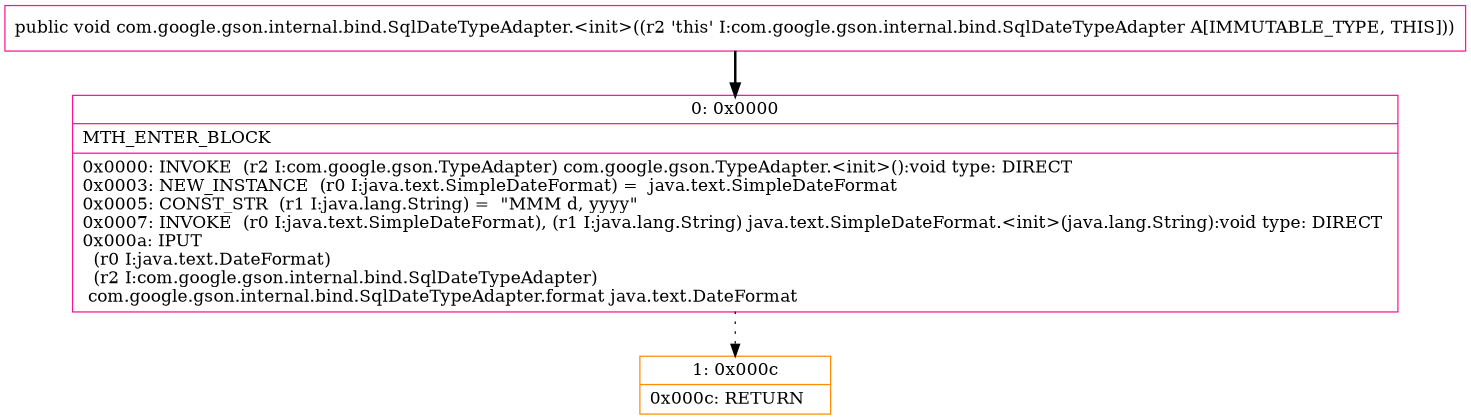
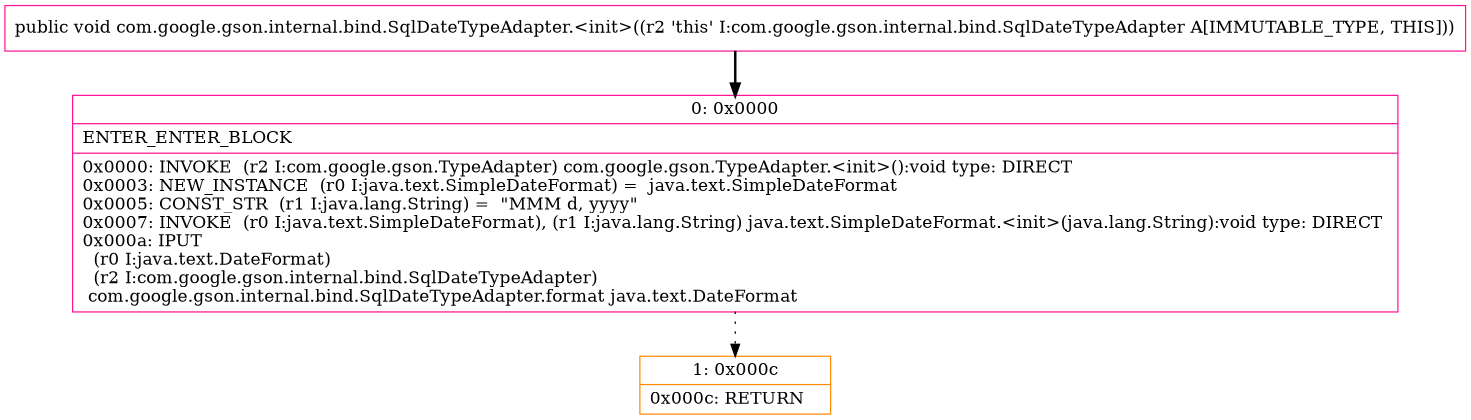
(177, 138) -> (188, 138)
